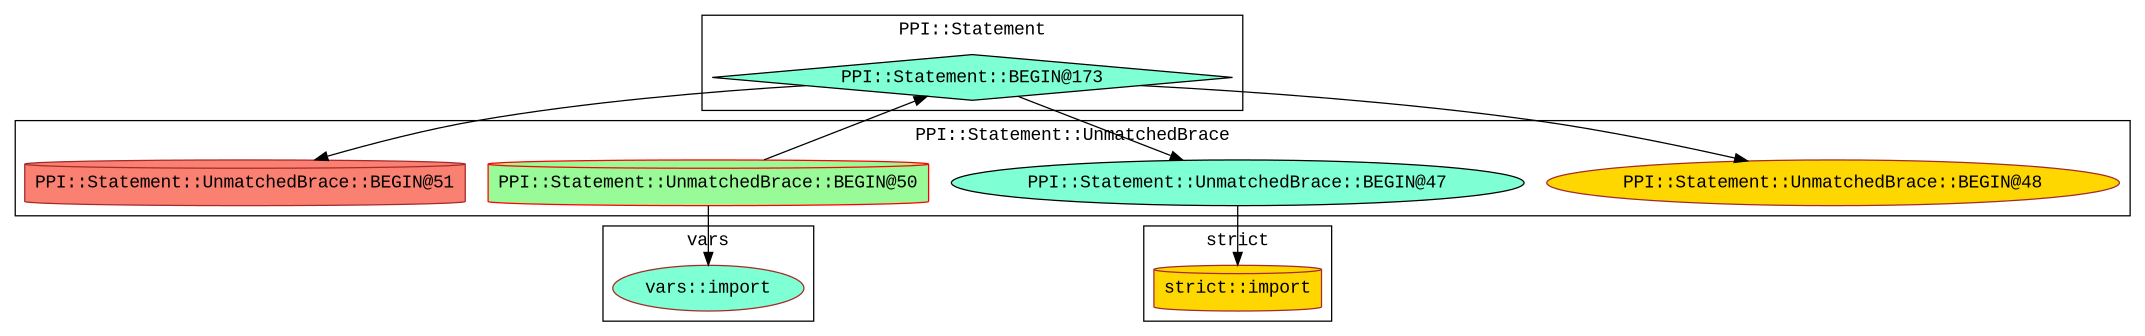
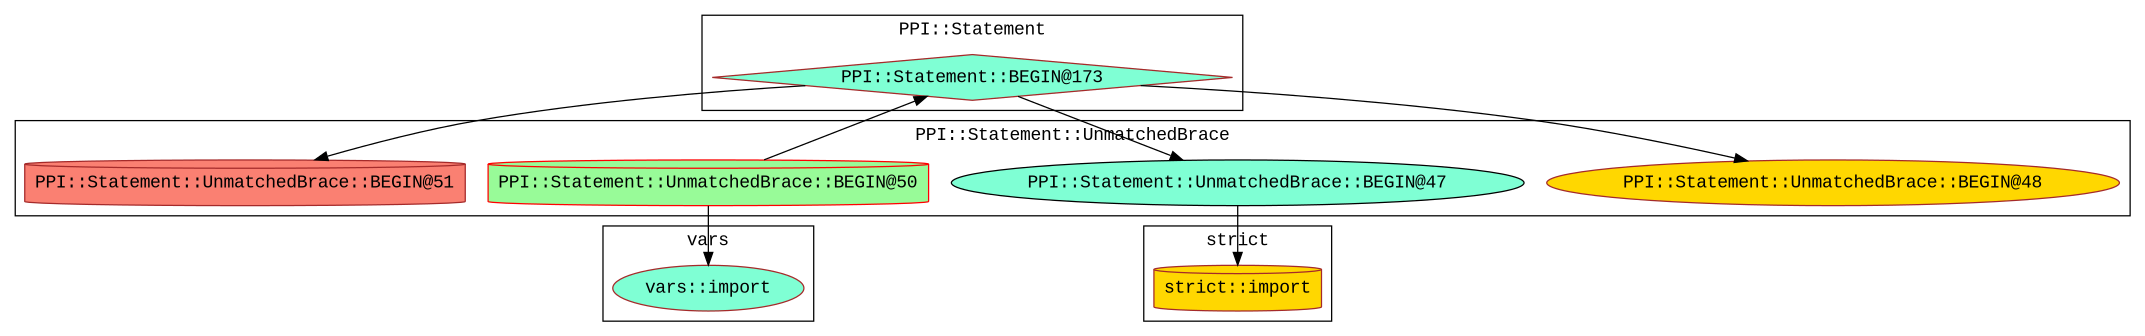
(972, 77) -> (972, 77)
